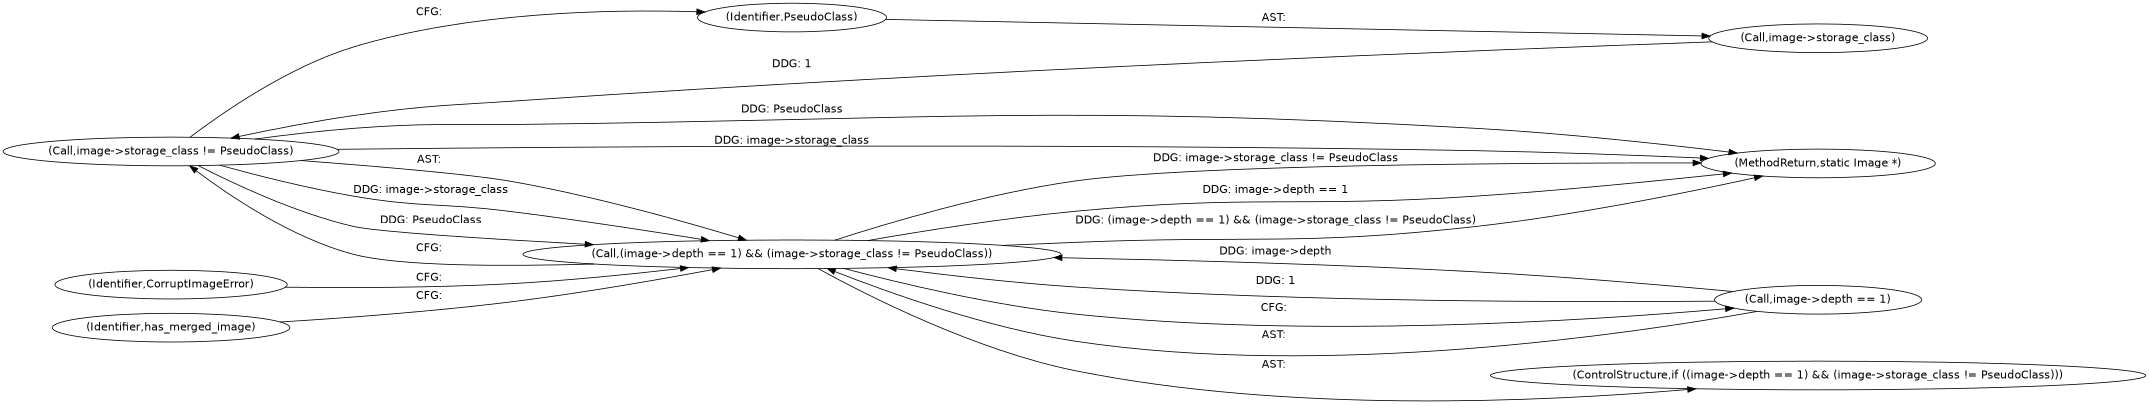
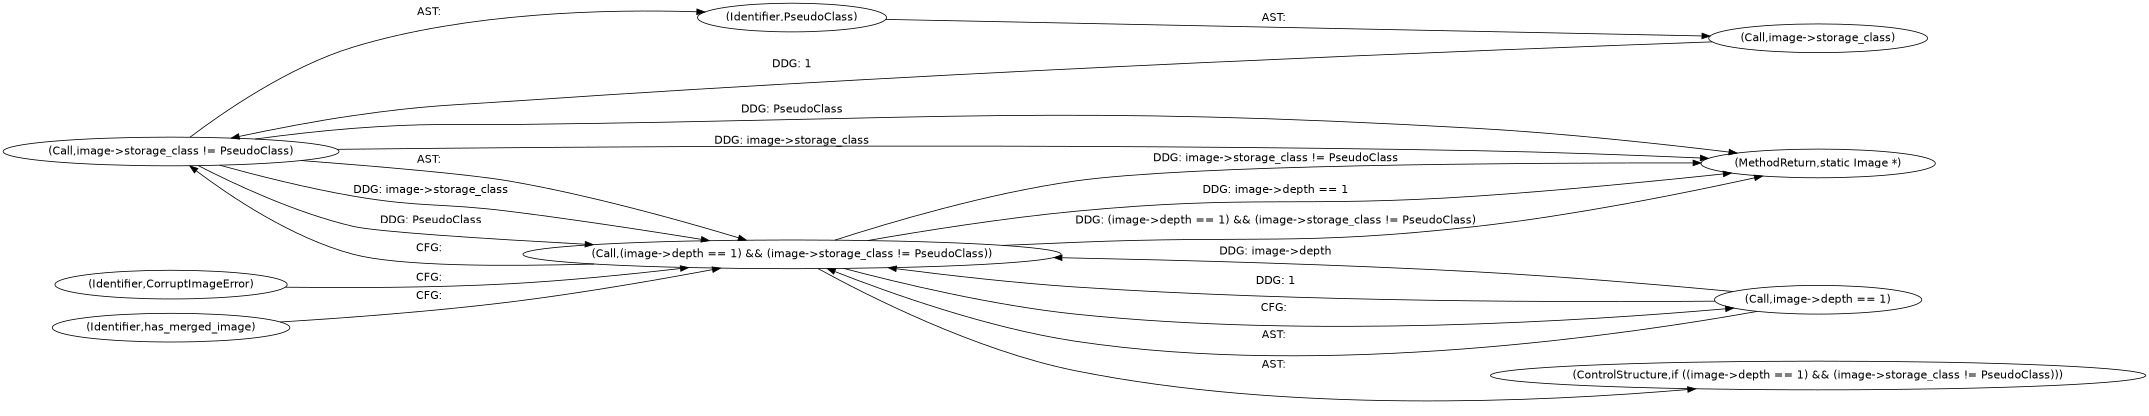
(431, 12) -> (431, 12)
